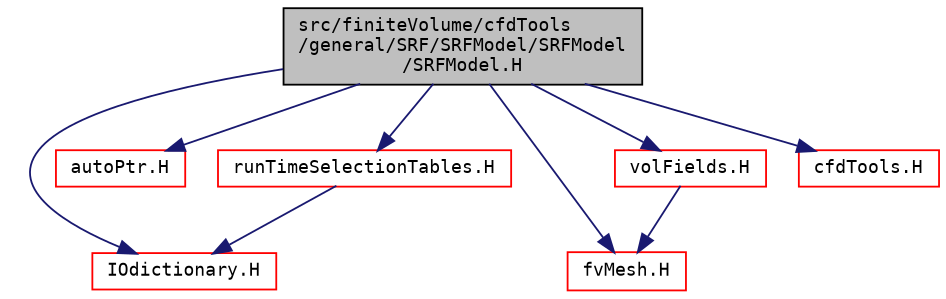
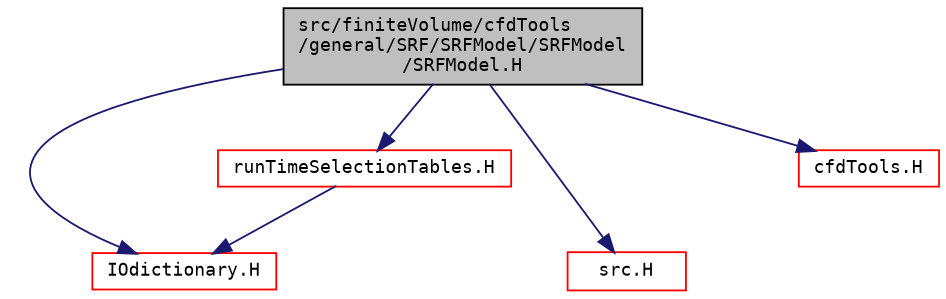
(121, 168) -> none
(690, 168) -> none
(627, 271) -> (627, 271)
